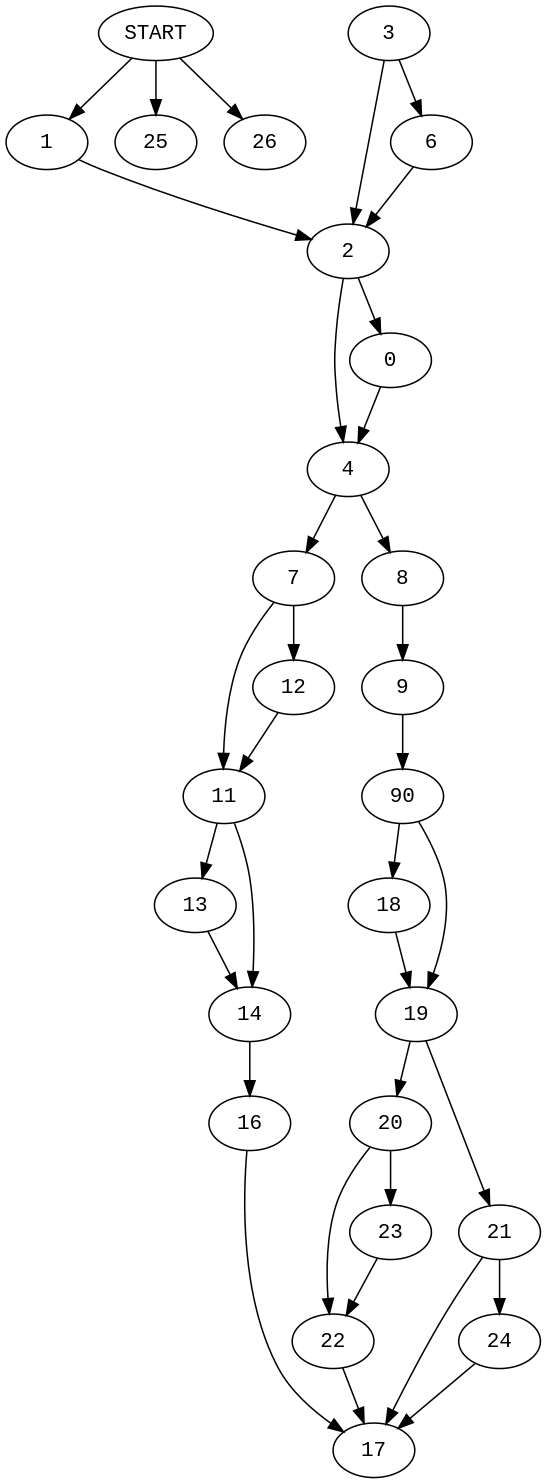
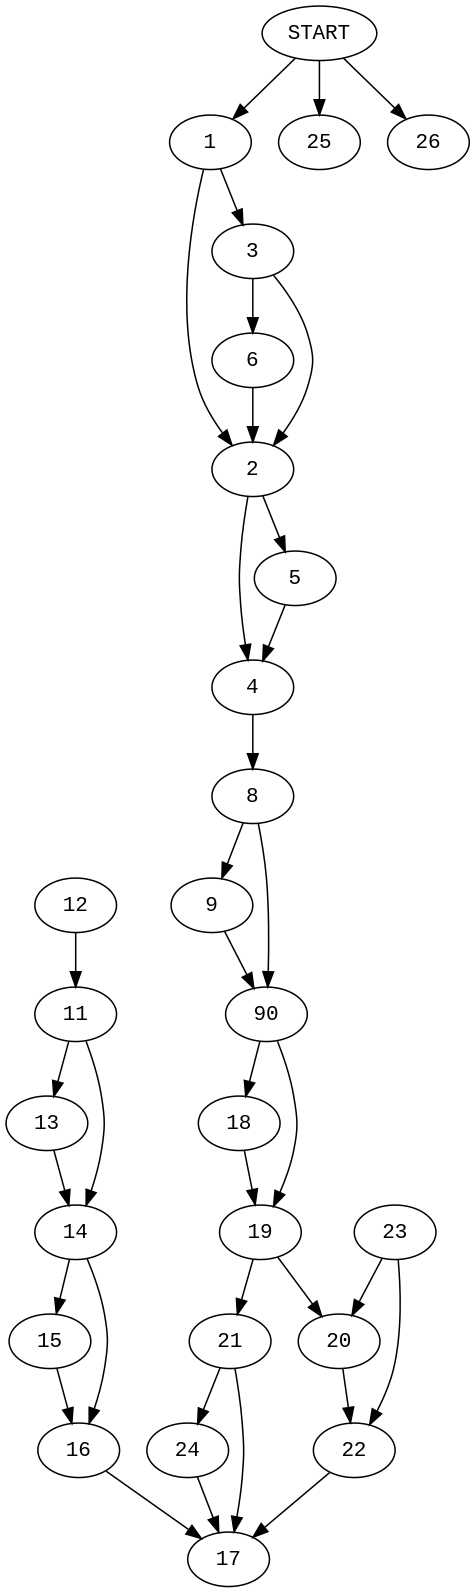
none -> (229, 190)
(391, 360) -> (295, 578)
(294, 578) -> none
none -> (268, 897)
(391, 1170) -> (371, 1280)
none -> (50, 1341)
